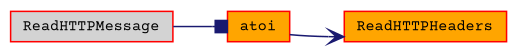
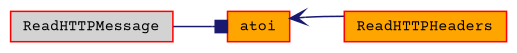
(309, 36) -> (325, 17)
